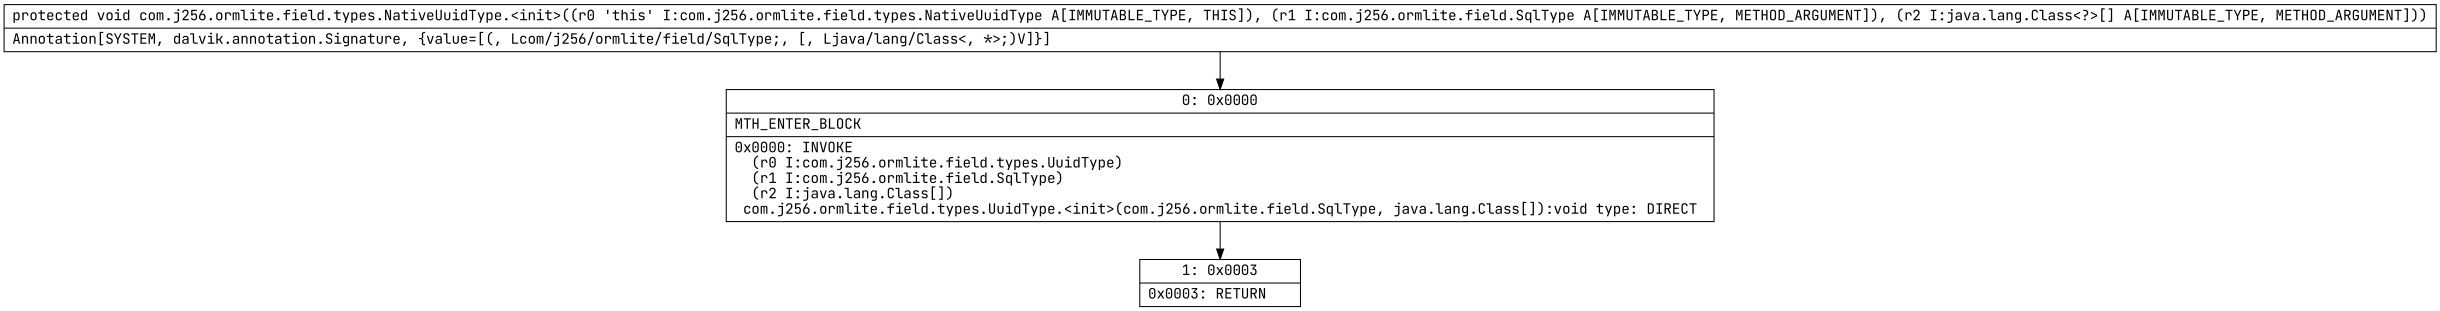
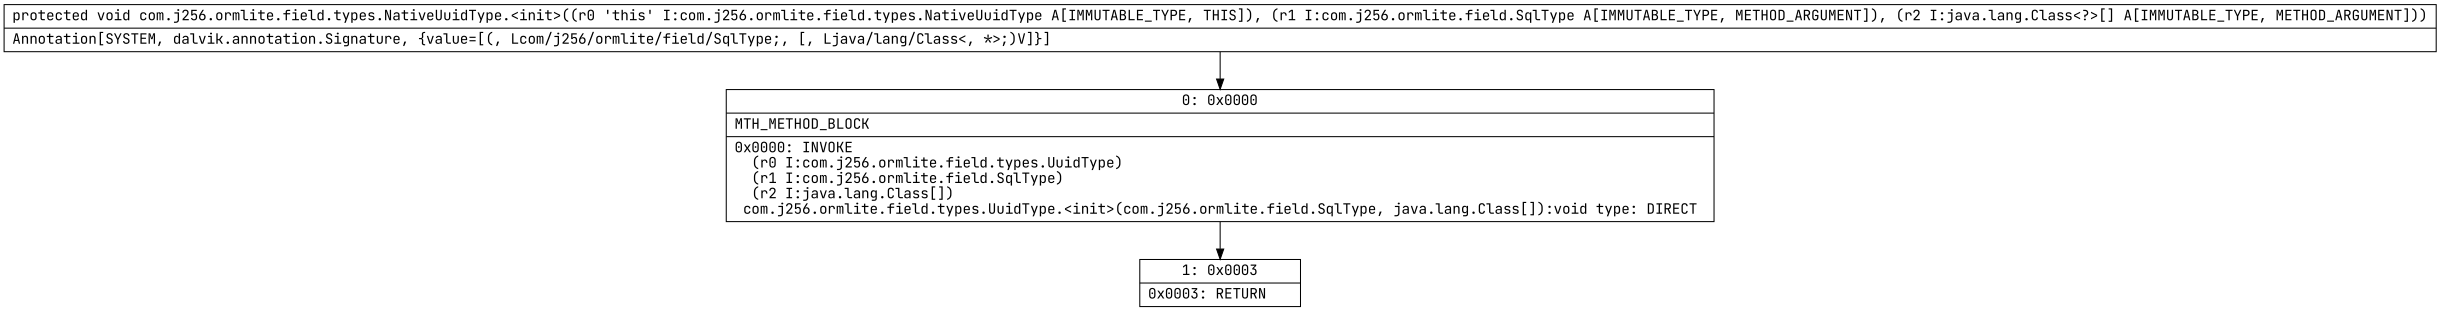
(798, 124) -> (803, 124)
